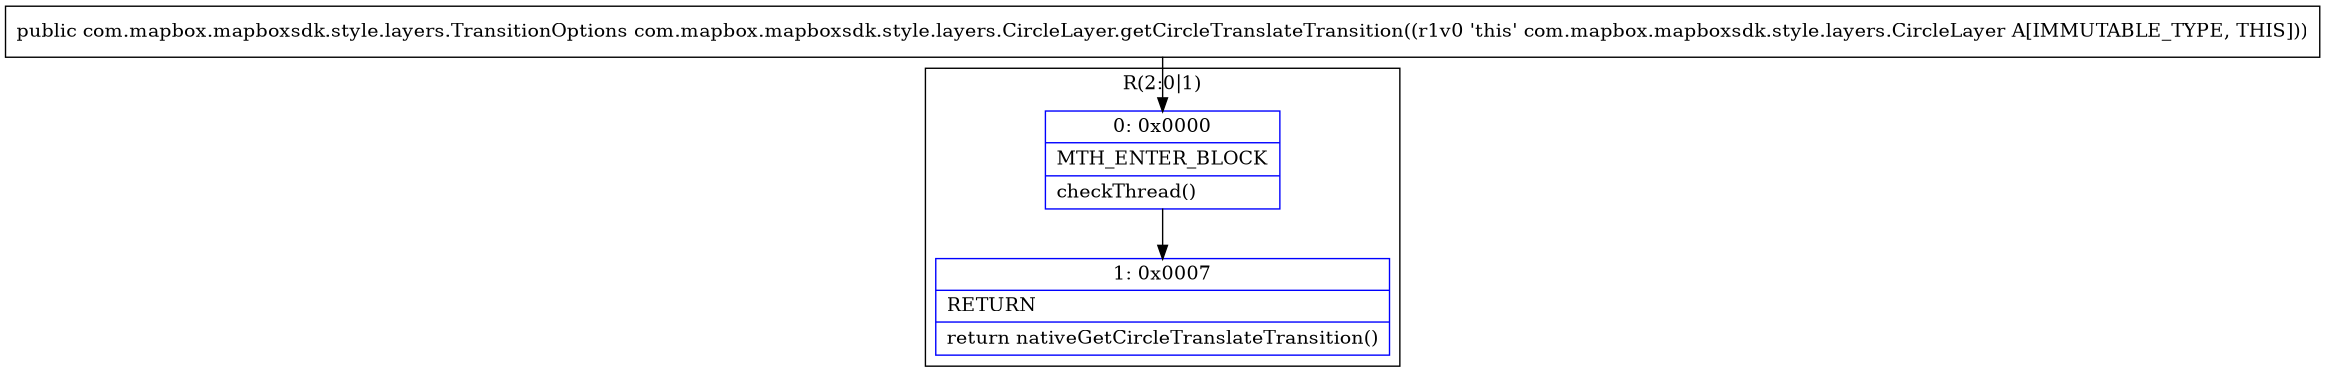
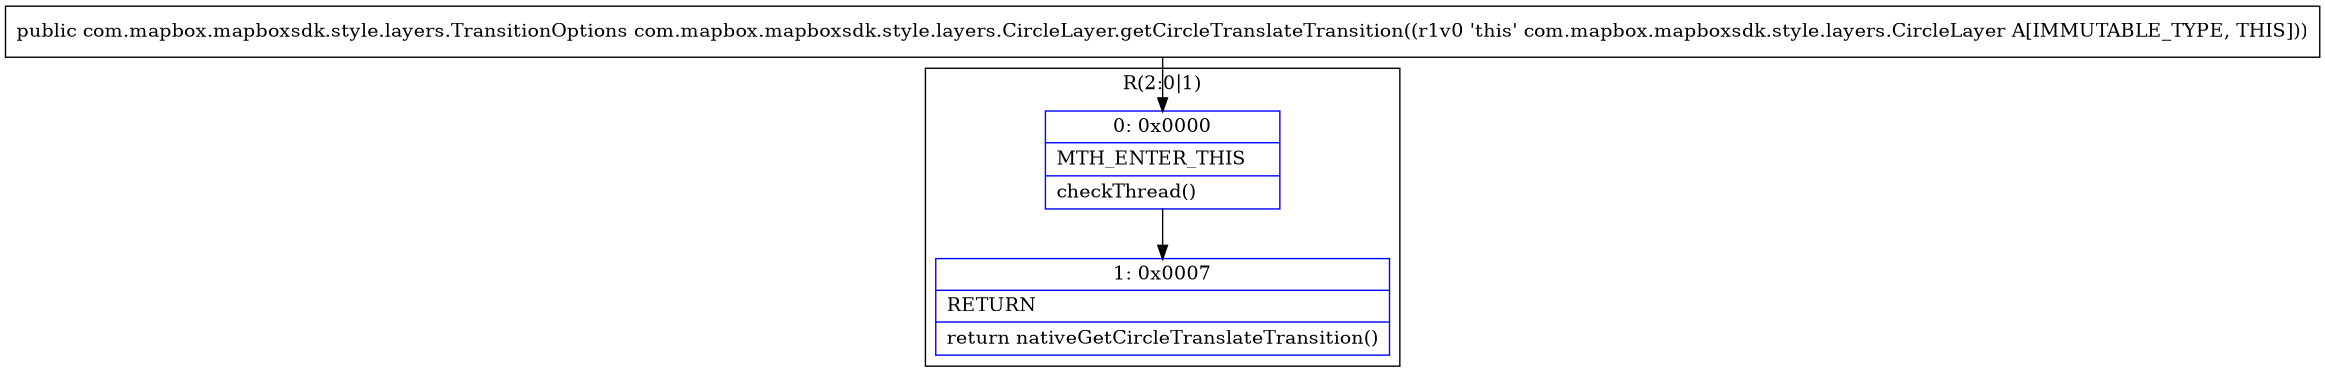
(1163, 159) -> (1152, 159)
